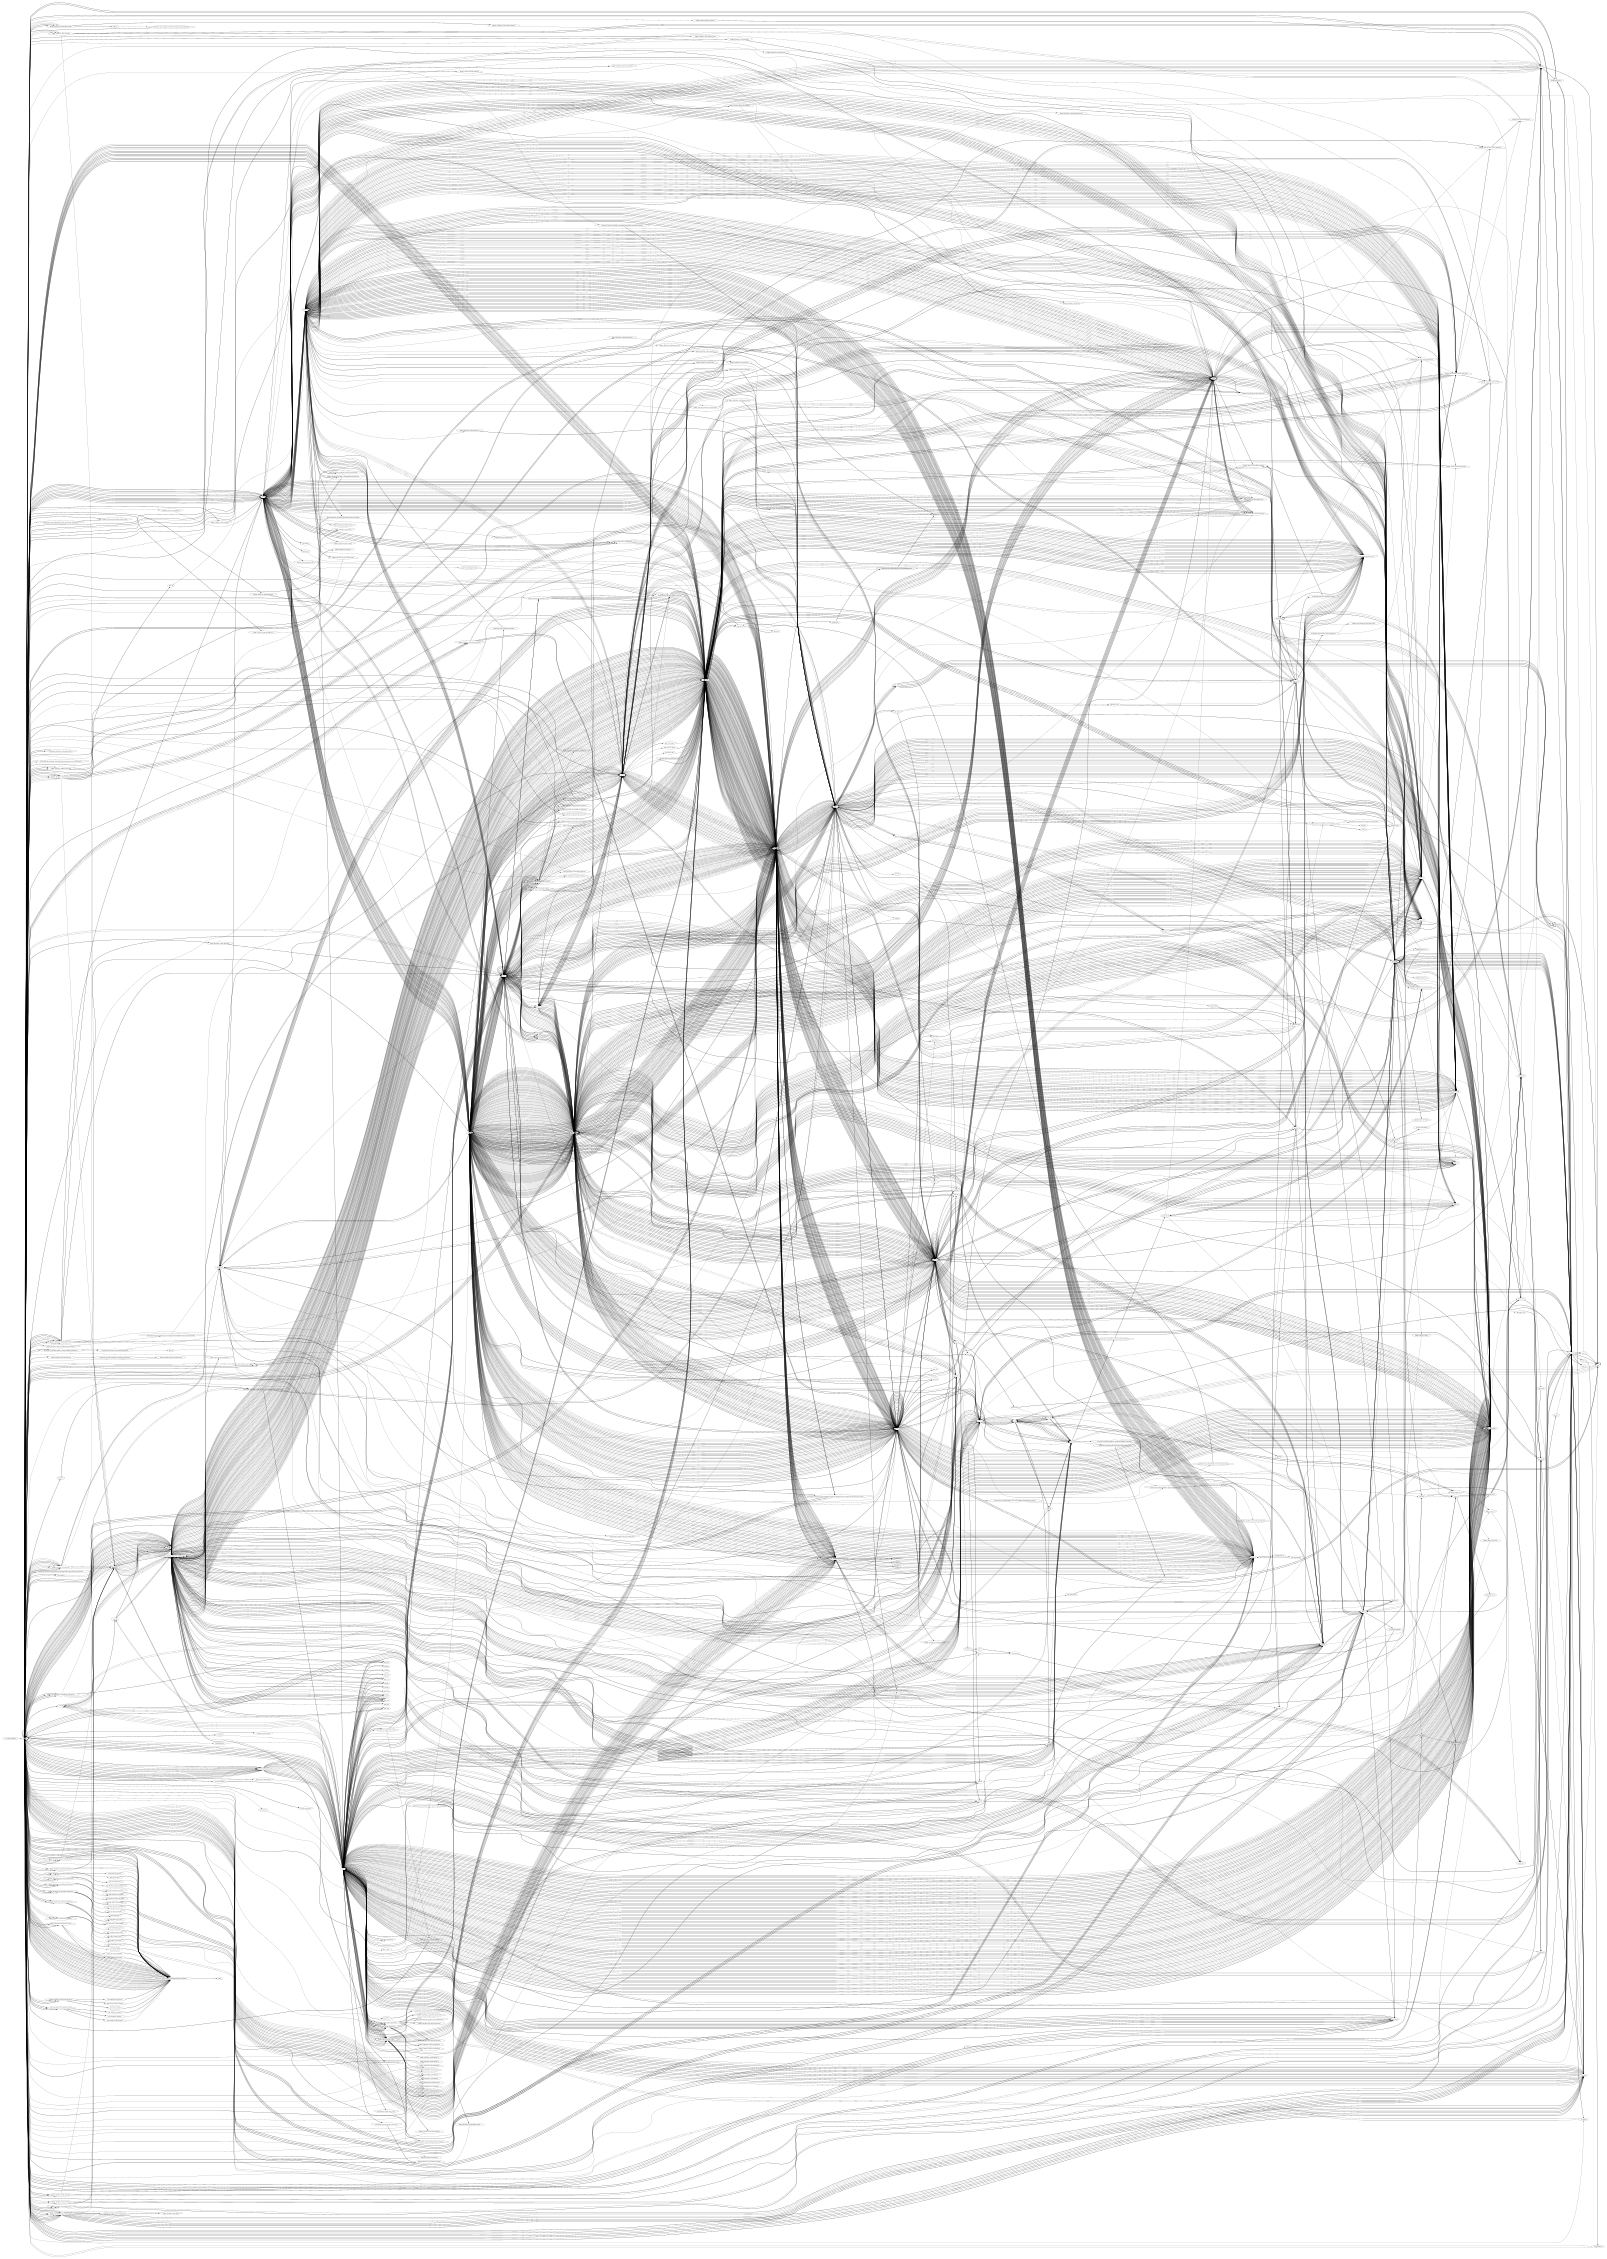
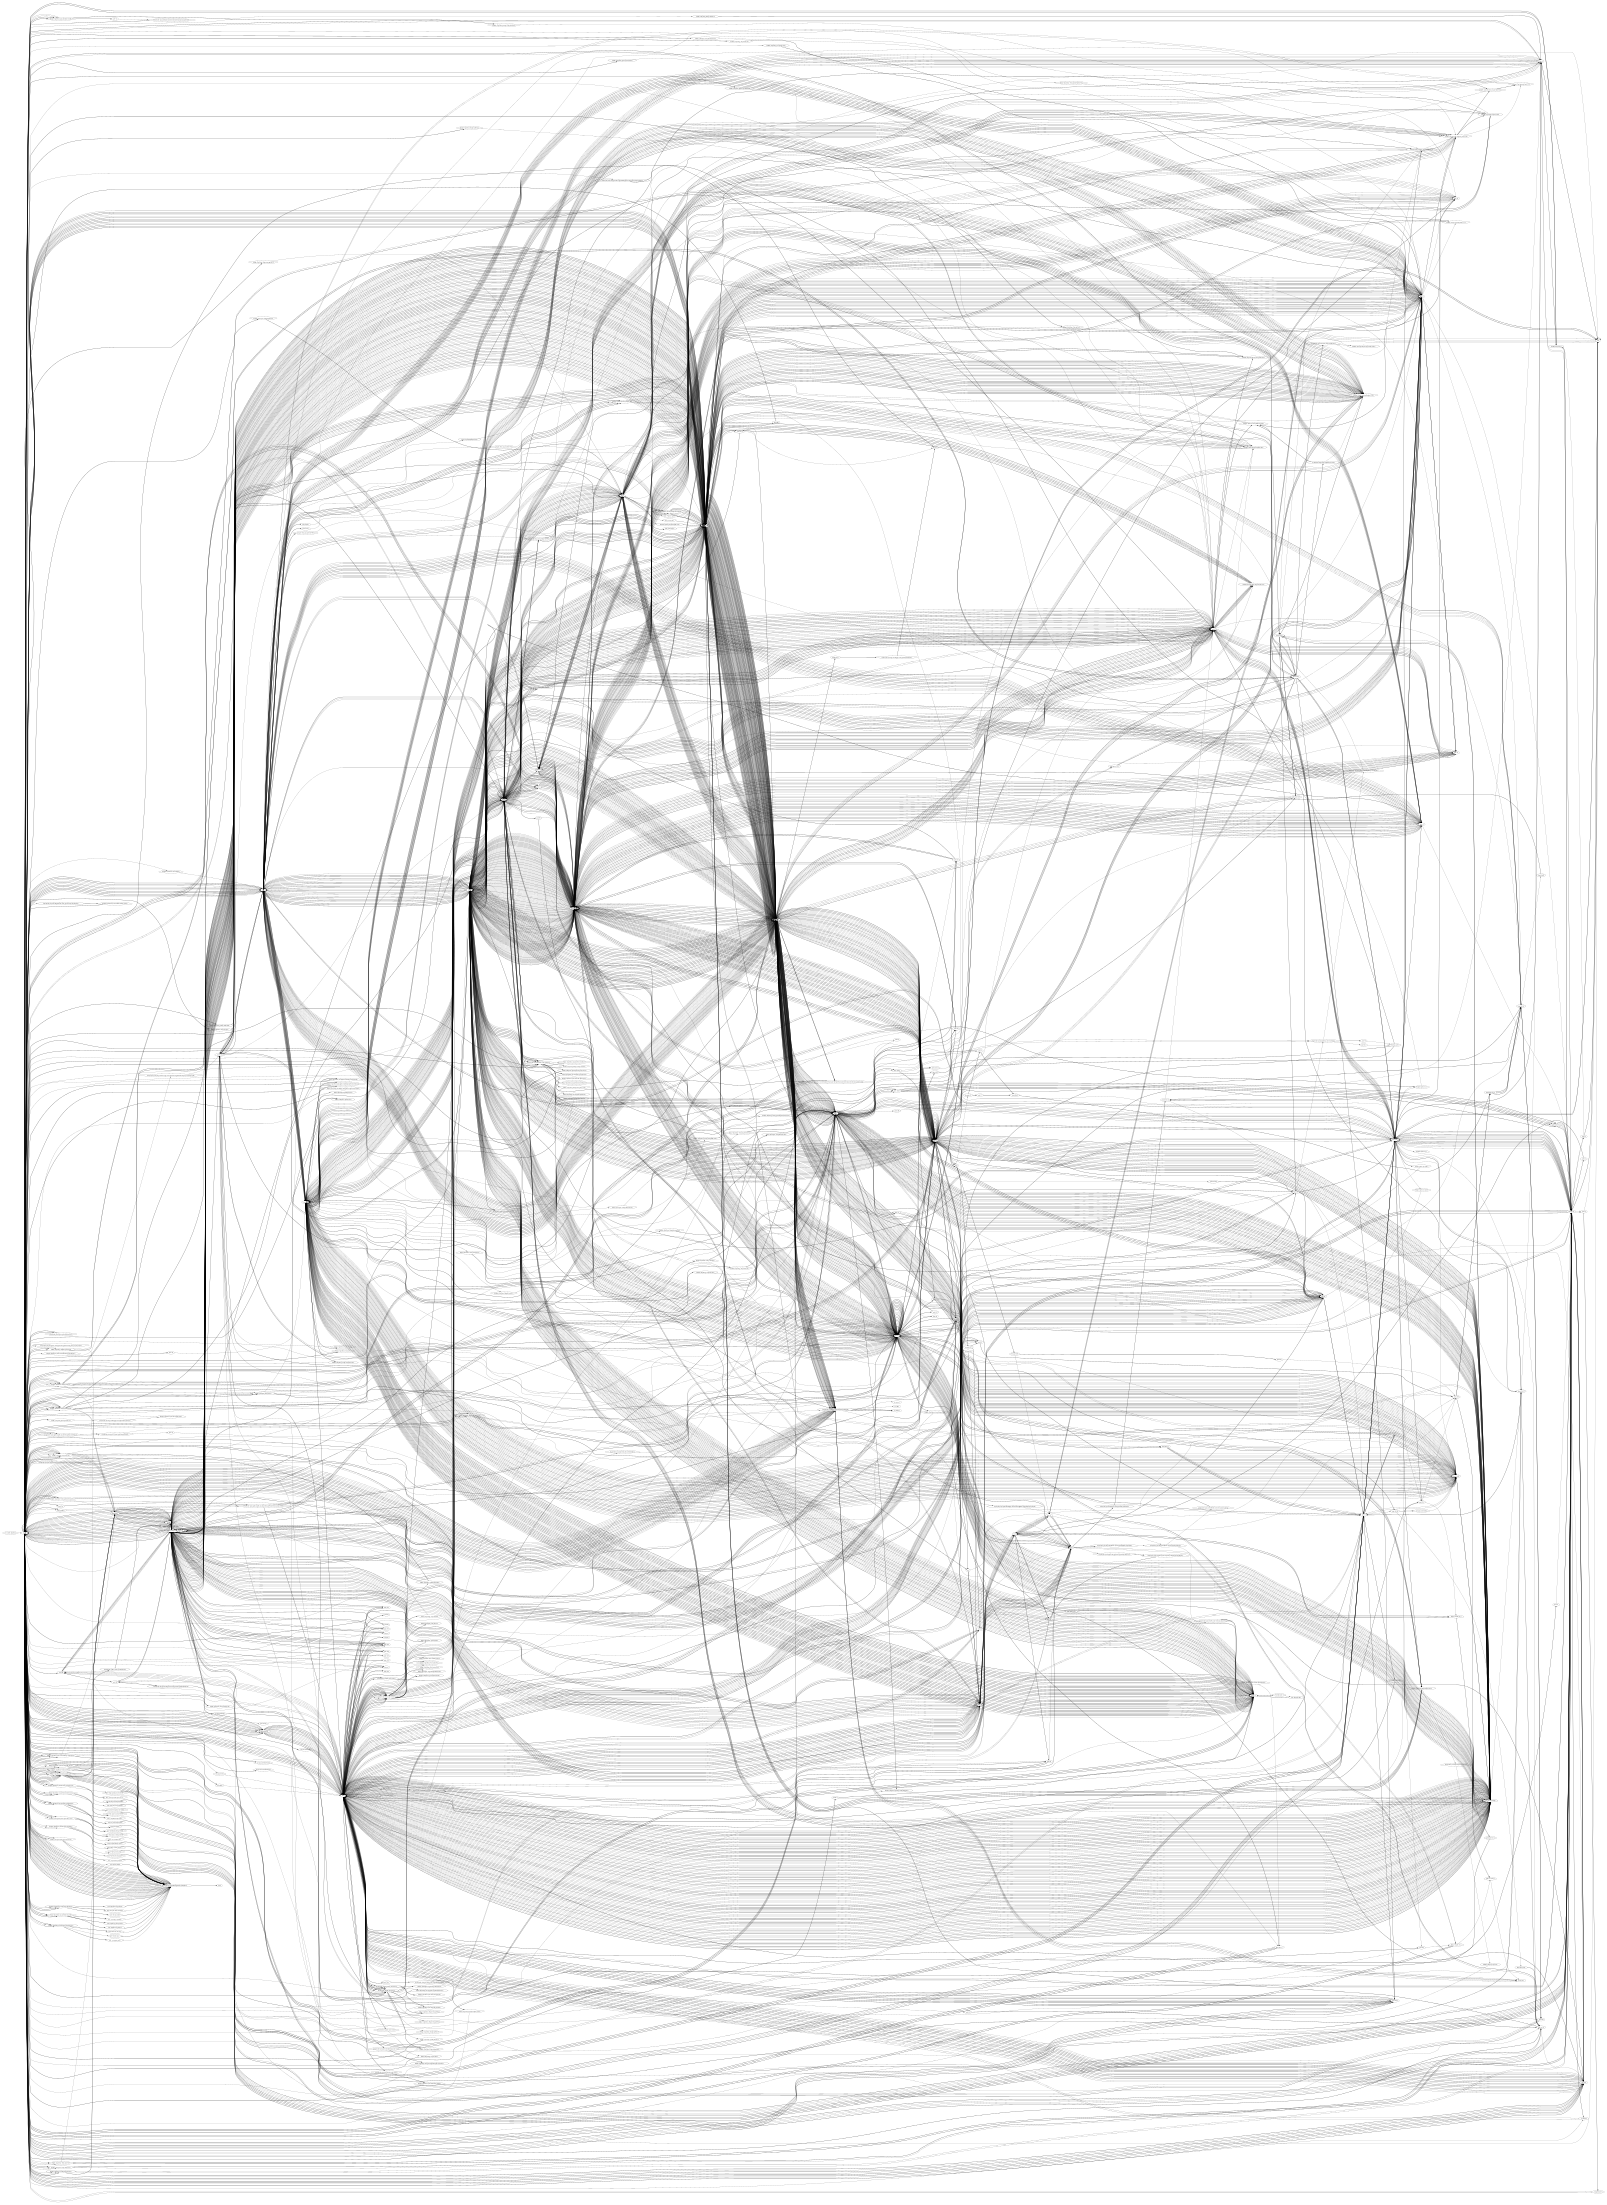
(669, 1333) -> (611, 1250)
